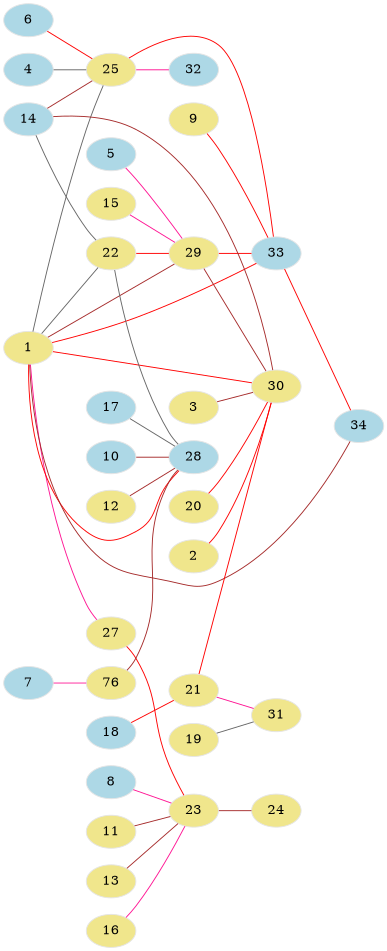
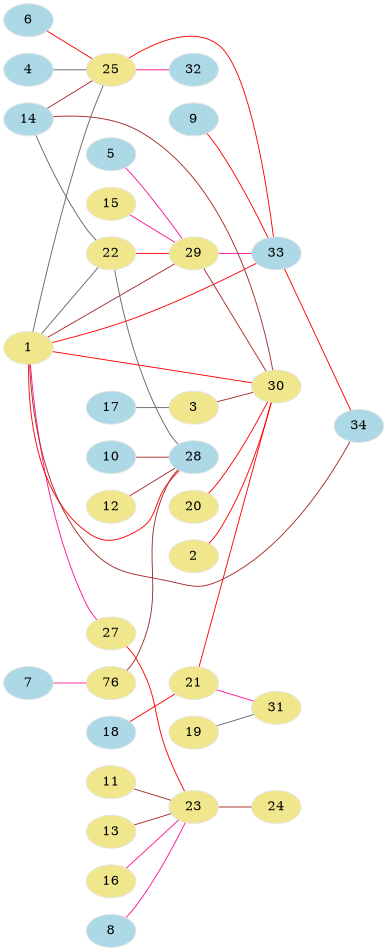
(194, 119) -> (194, 119)
(231, 253) -> (231, 253)
(152, 432) -> (149, 408)
